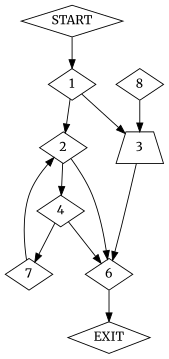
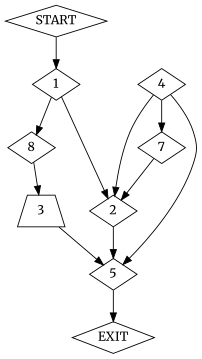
(100, 111) -> (46, 112)
(62, 175) -> (128, 138)
(109, 274) -> (113, 274)
